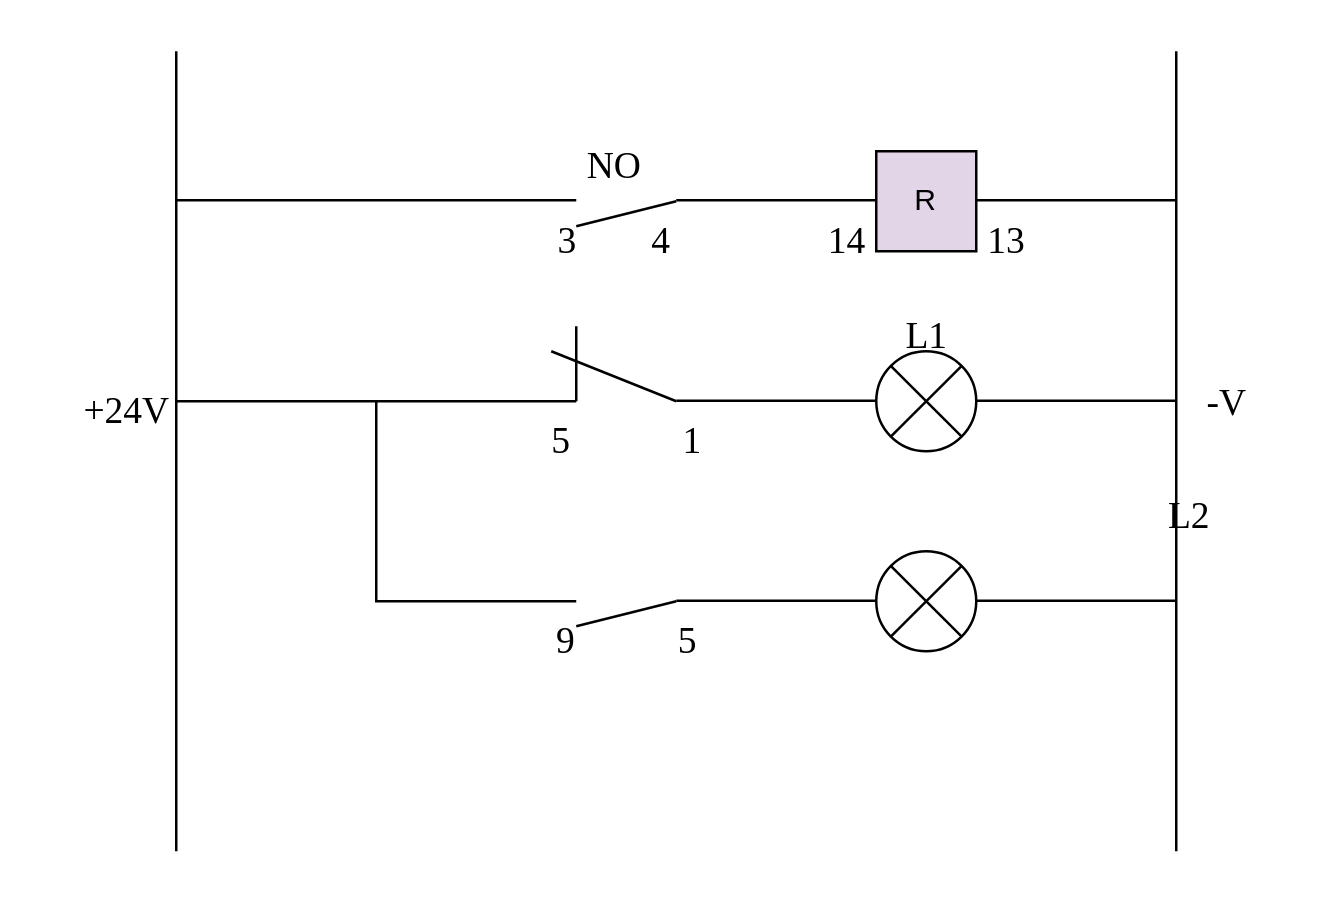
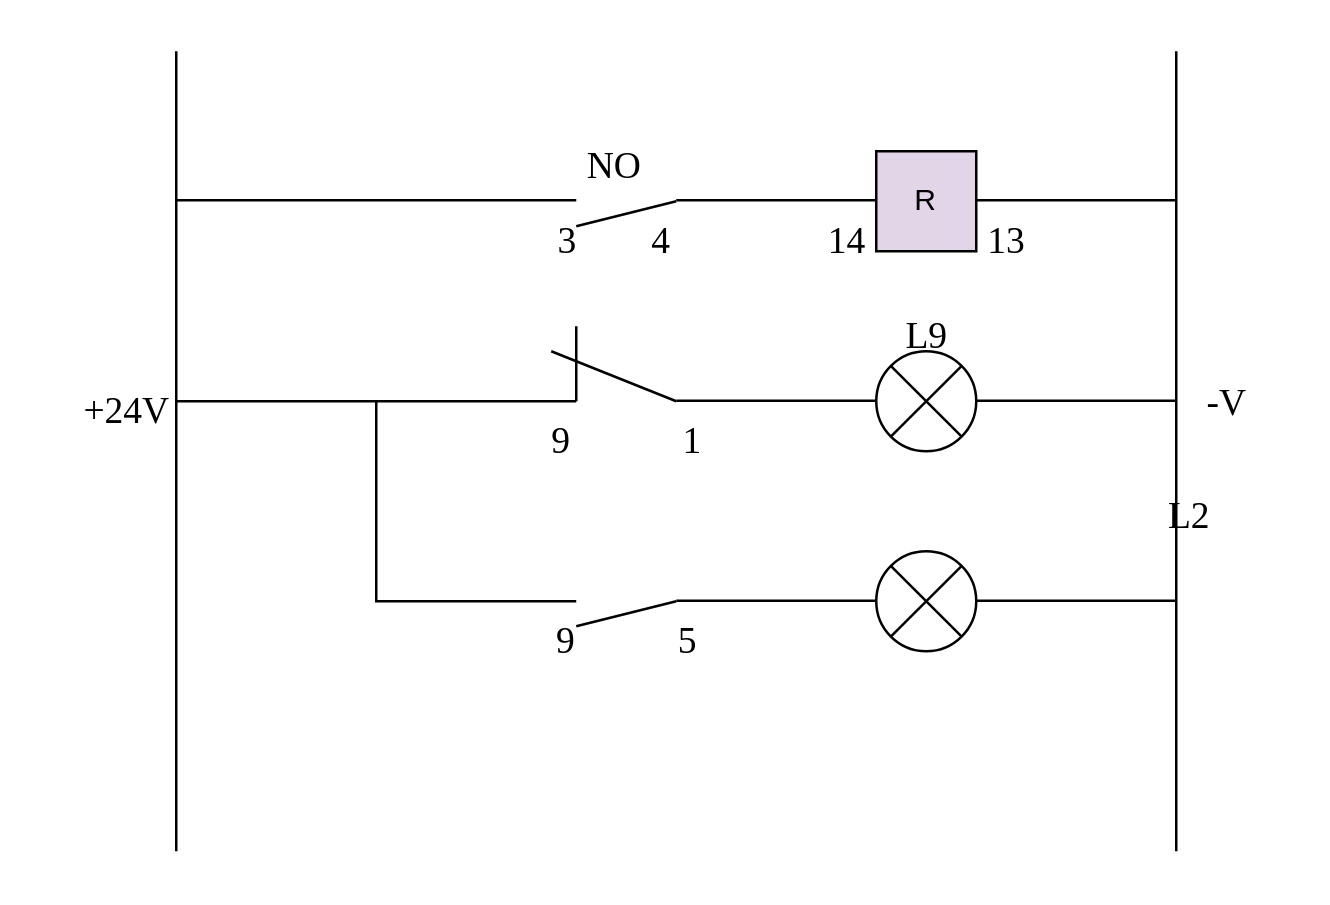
(928, 334) -> (928, 334)
(628, 439) -> (628, 439)
